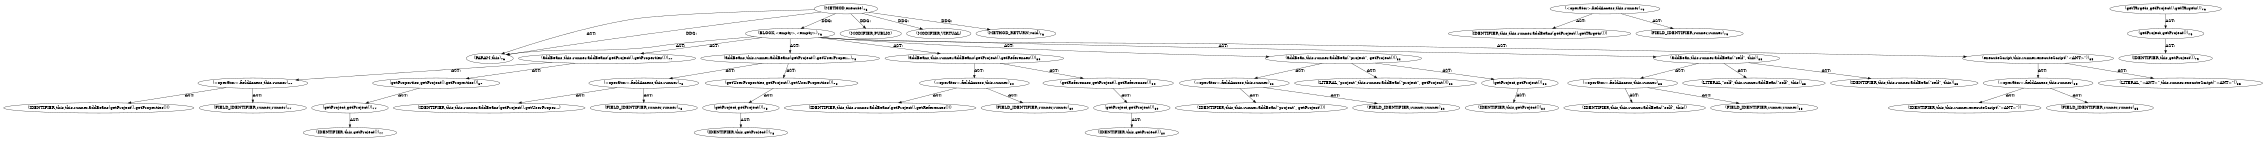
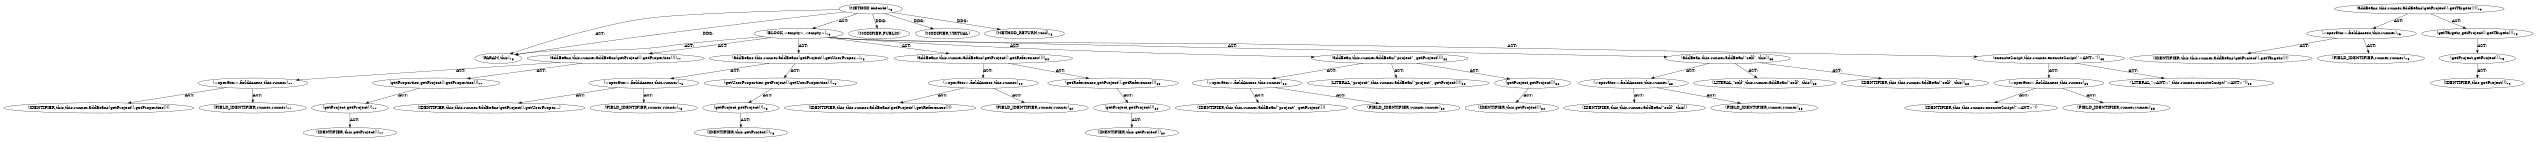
none -> (2419, 9)
(828, 21) -> (845, 21)
(481, 83) -> (481, 83)
